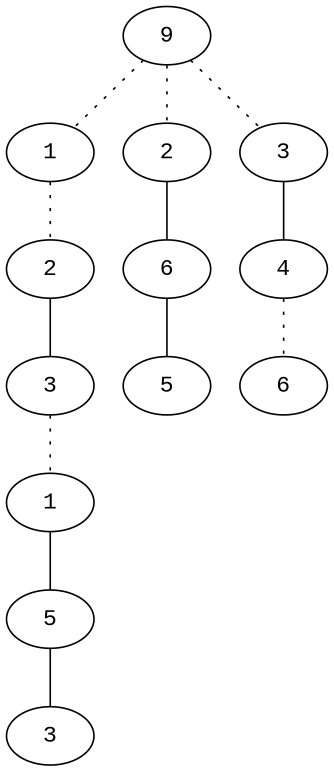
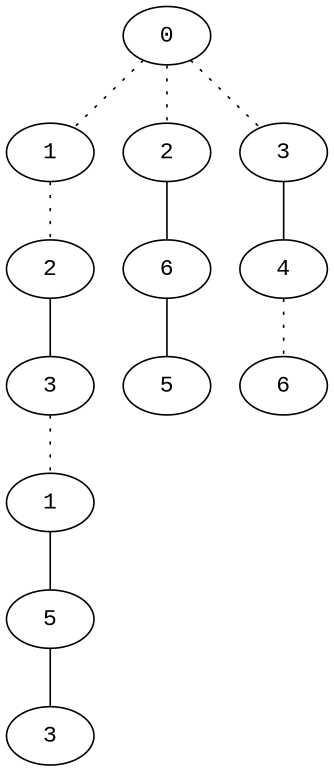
(167, 36) -> (167, 36)
